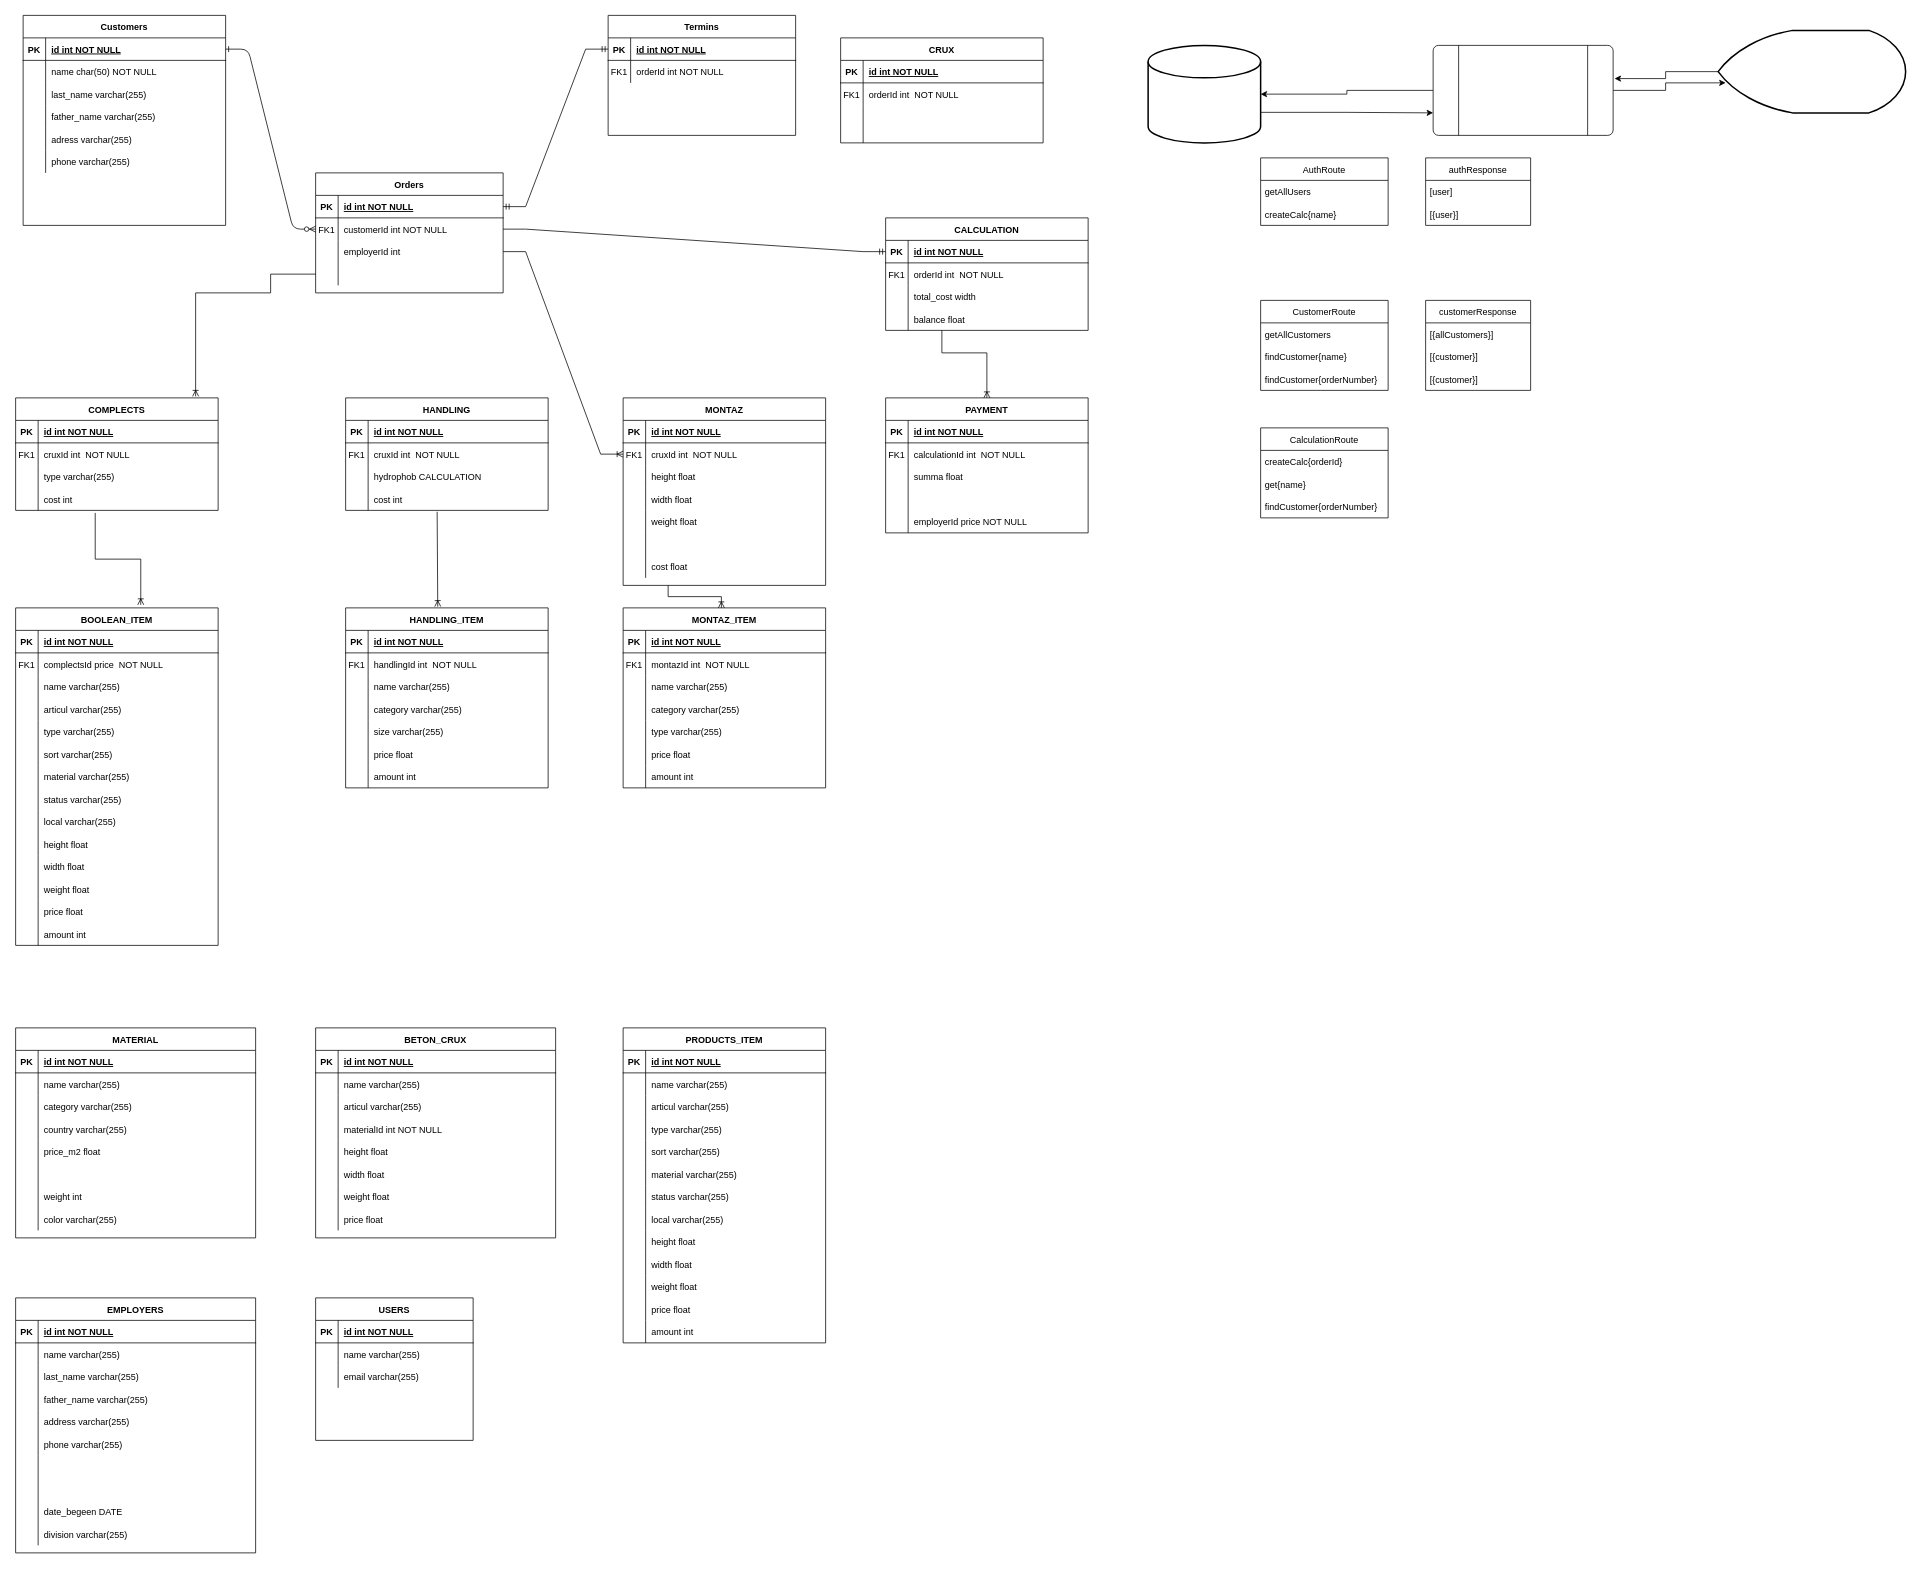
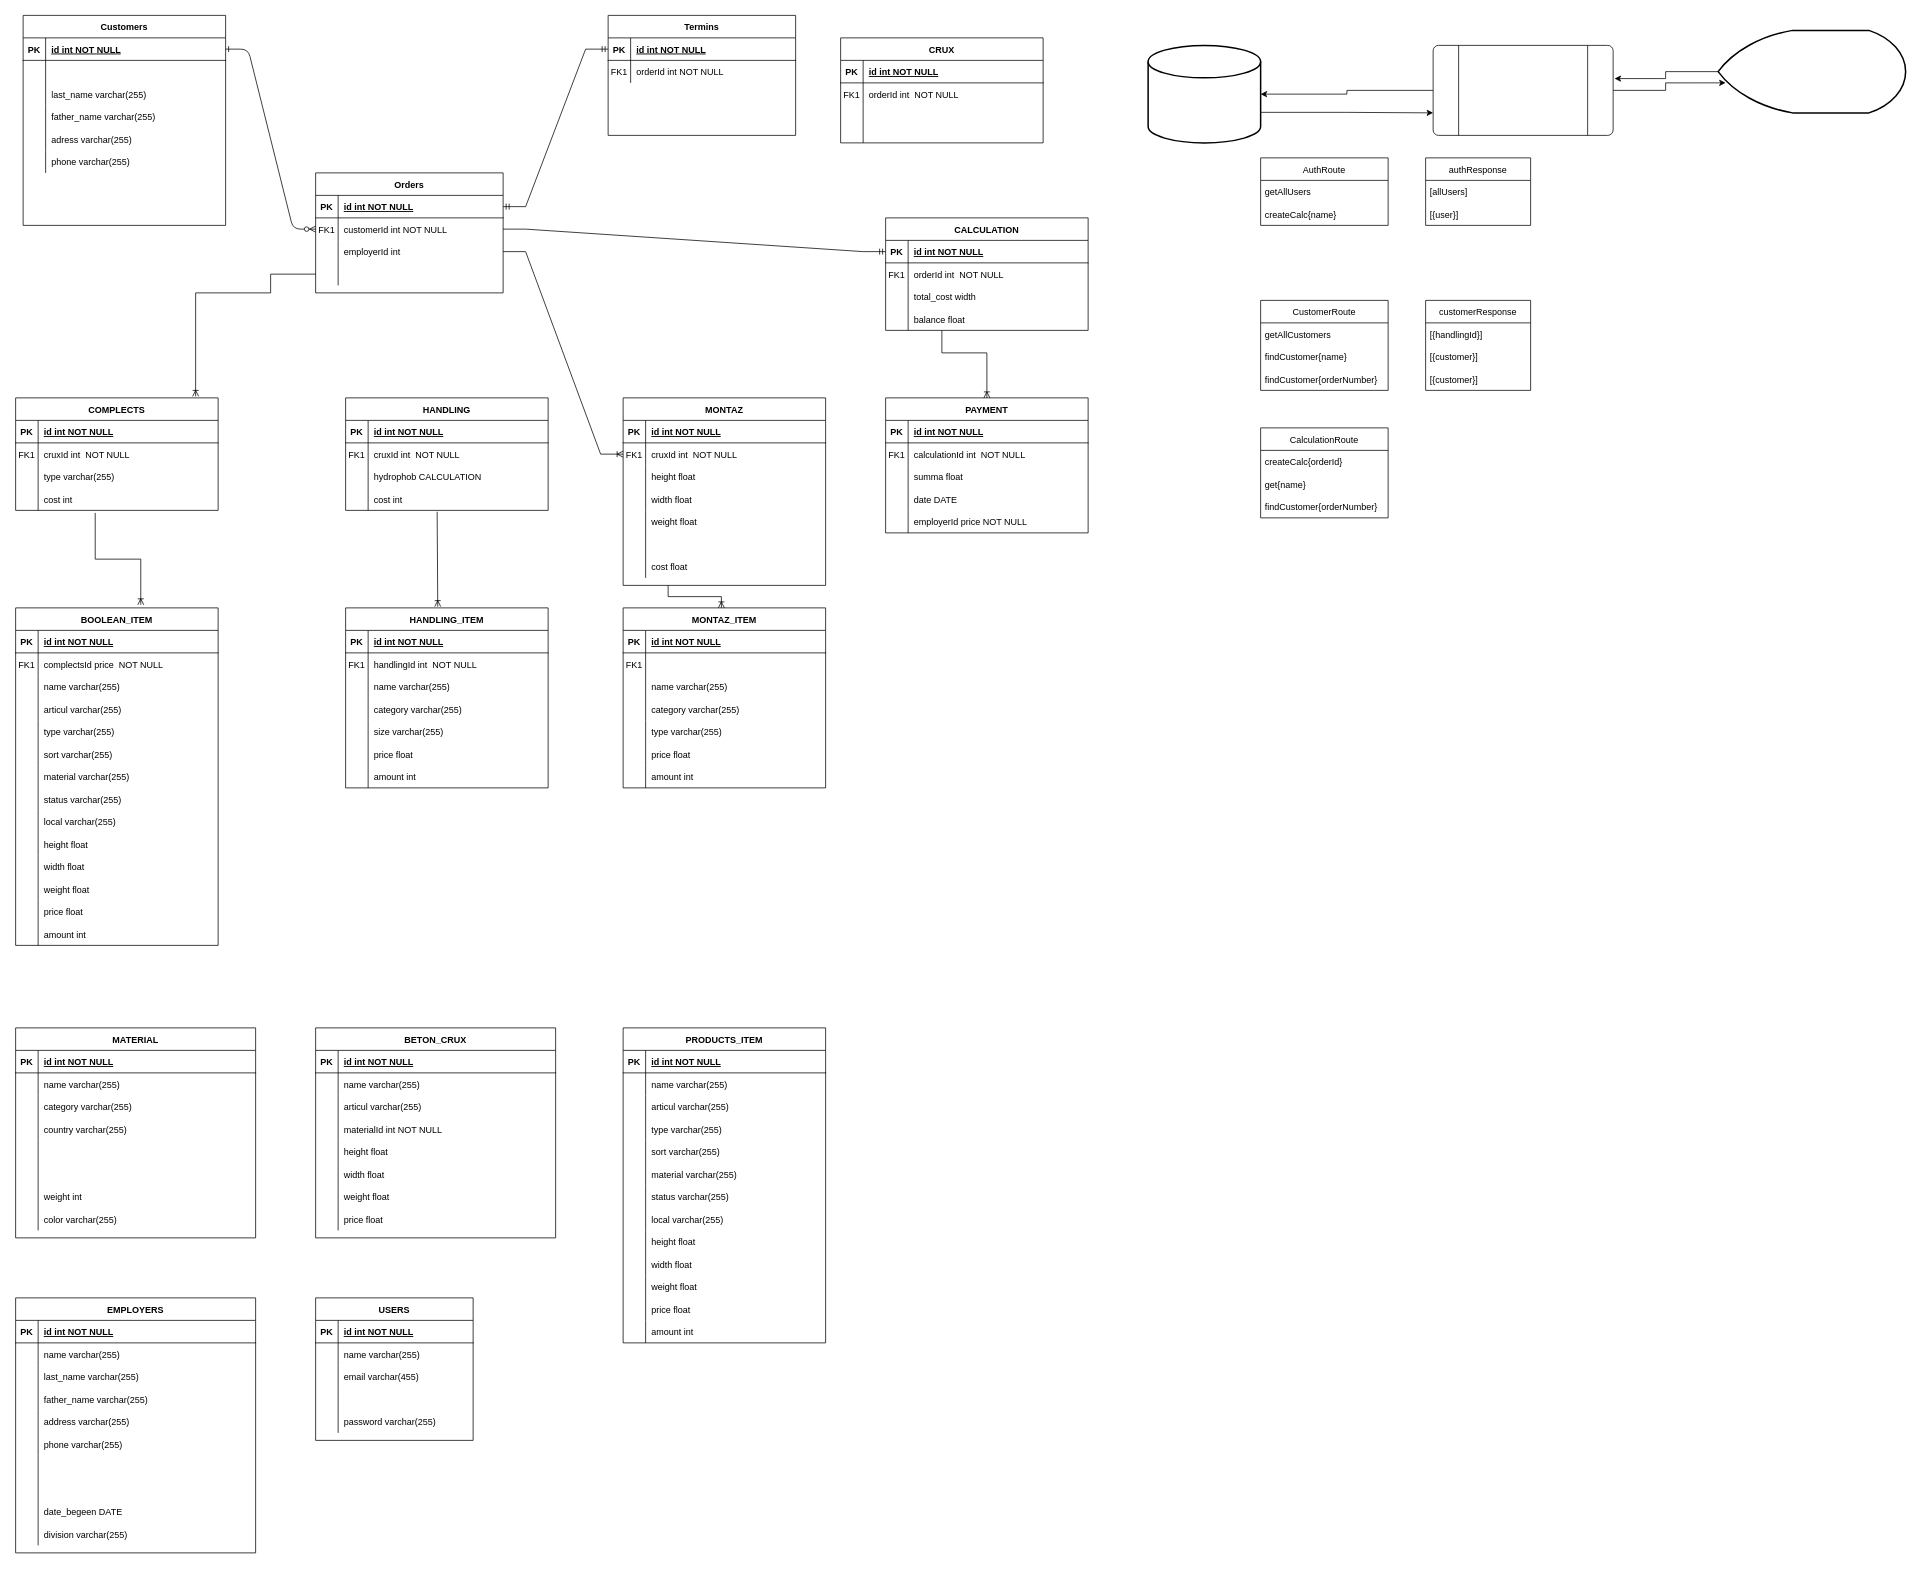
(135, 72) -> none
(1445, 192) -> (1452, 192)
(1467, 335) -> (1462, 335)
none -> (998, 499)
(735, 664) -> none
(147, 1152) -> none
(385, 1377) -> (385, 1377)
none -> (405, 1422)
